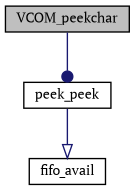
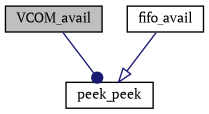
(67, 19) -> (54, 19)
(67, 127) -> (142, 52)
